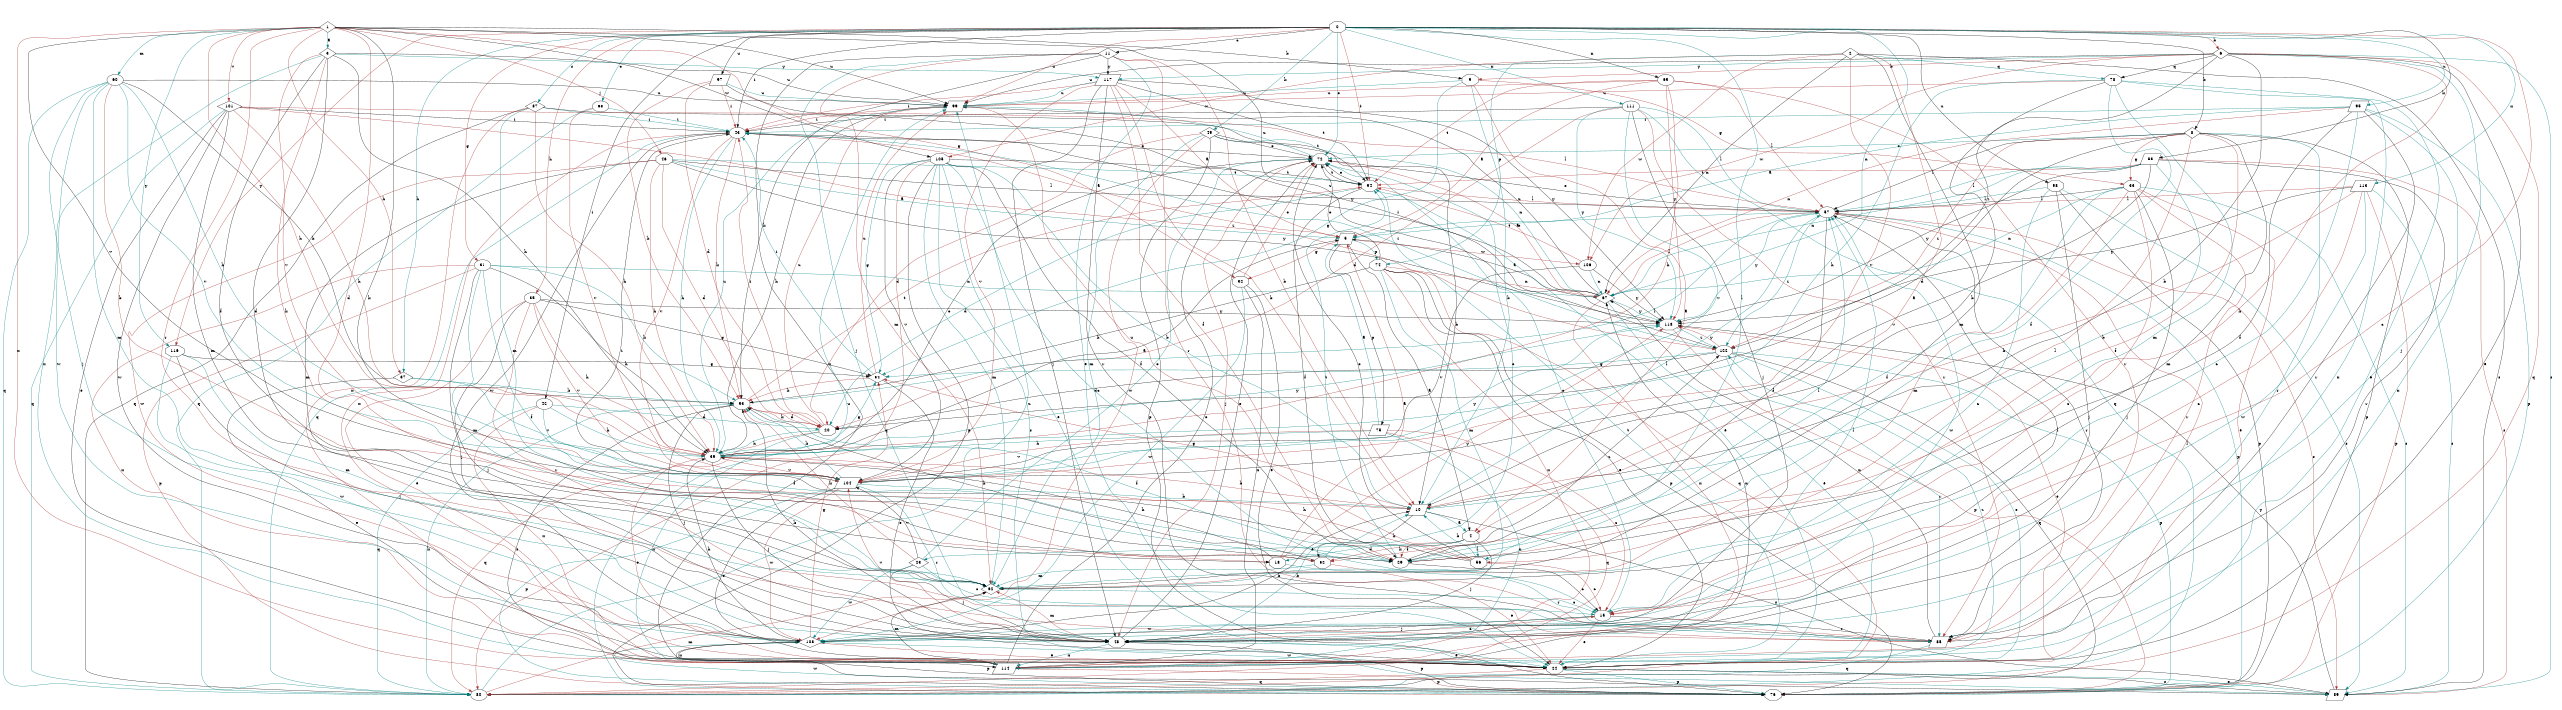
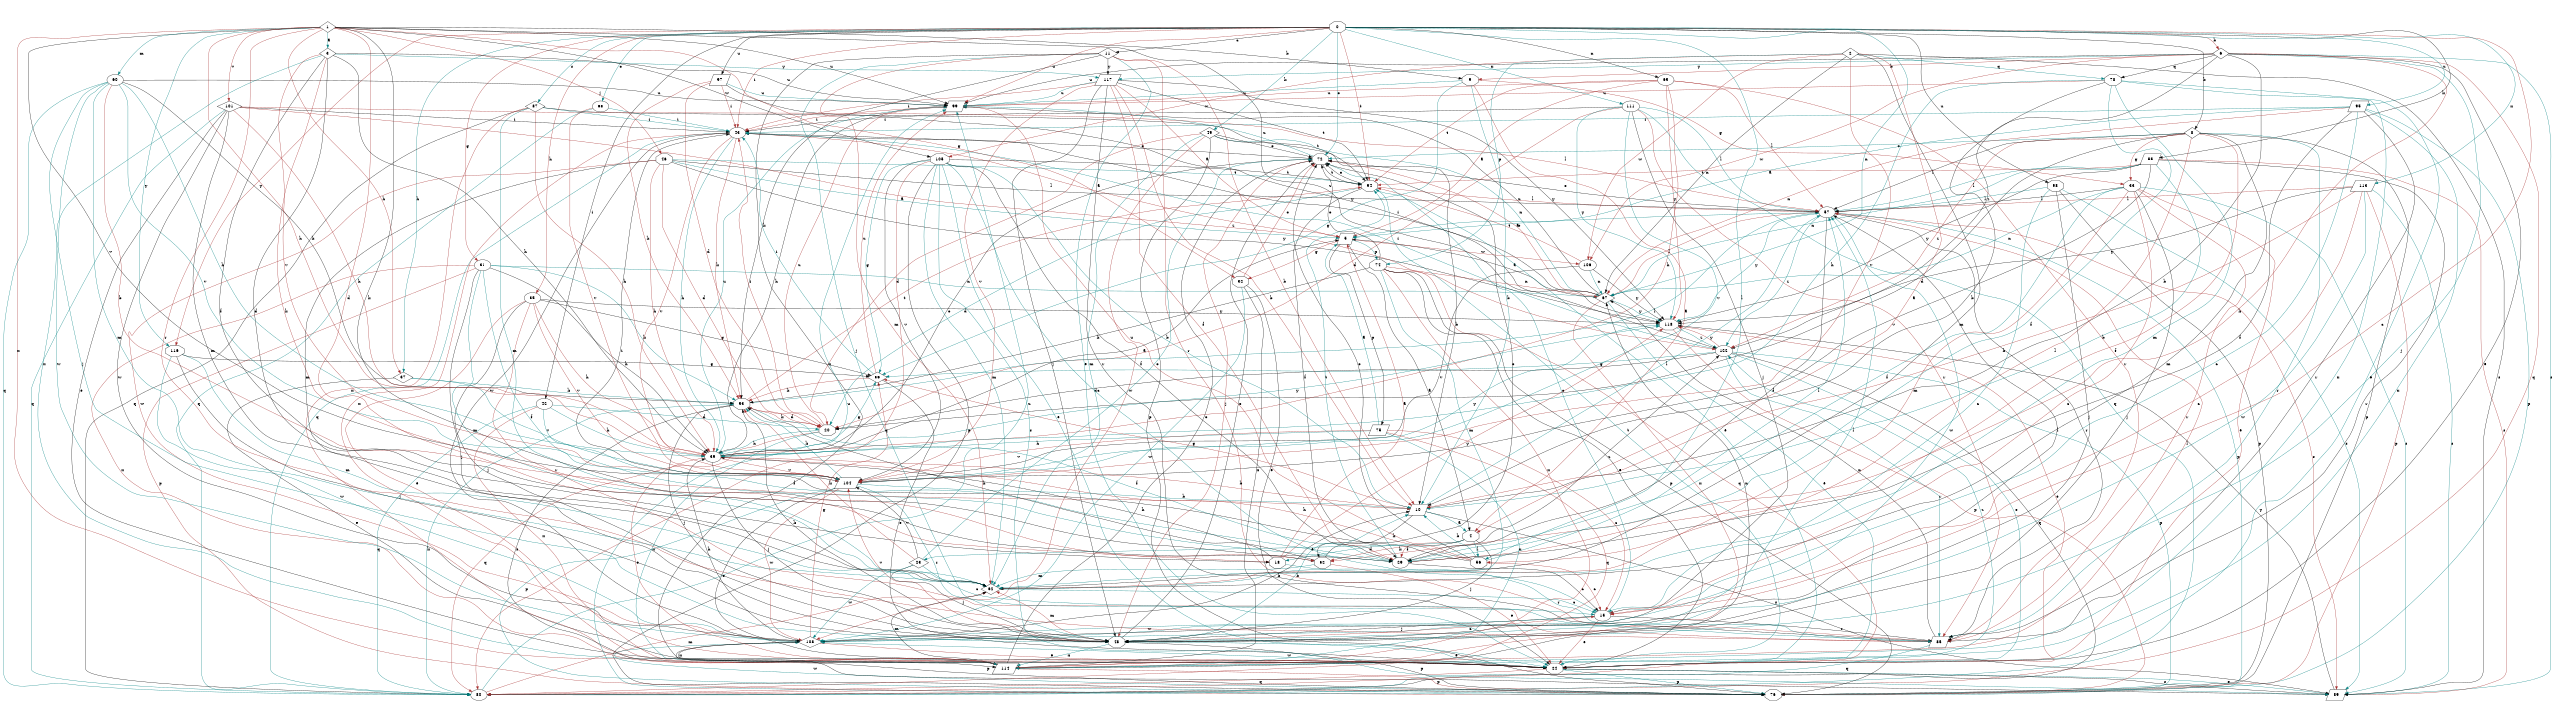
(1013, 37) -> (1013, 37)
(877, 377) -> (877, 377)
(1513, 415) -> (1513, 415)
